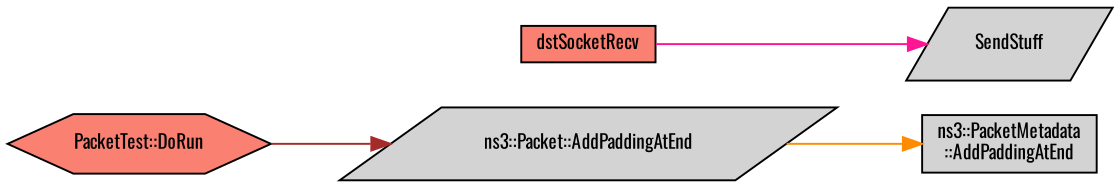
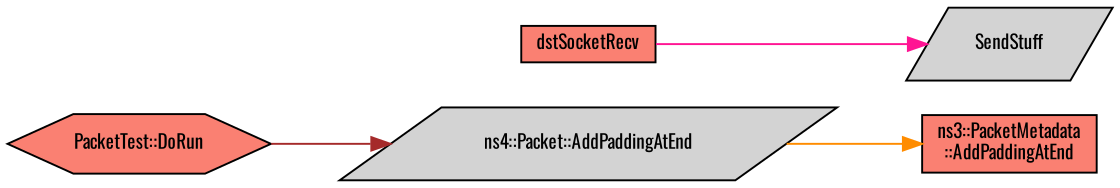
(588, 144) -> (588, 144)
(1009, 144) -> (1009, 144)
